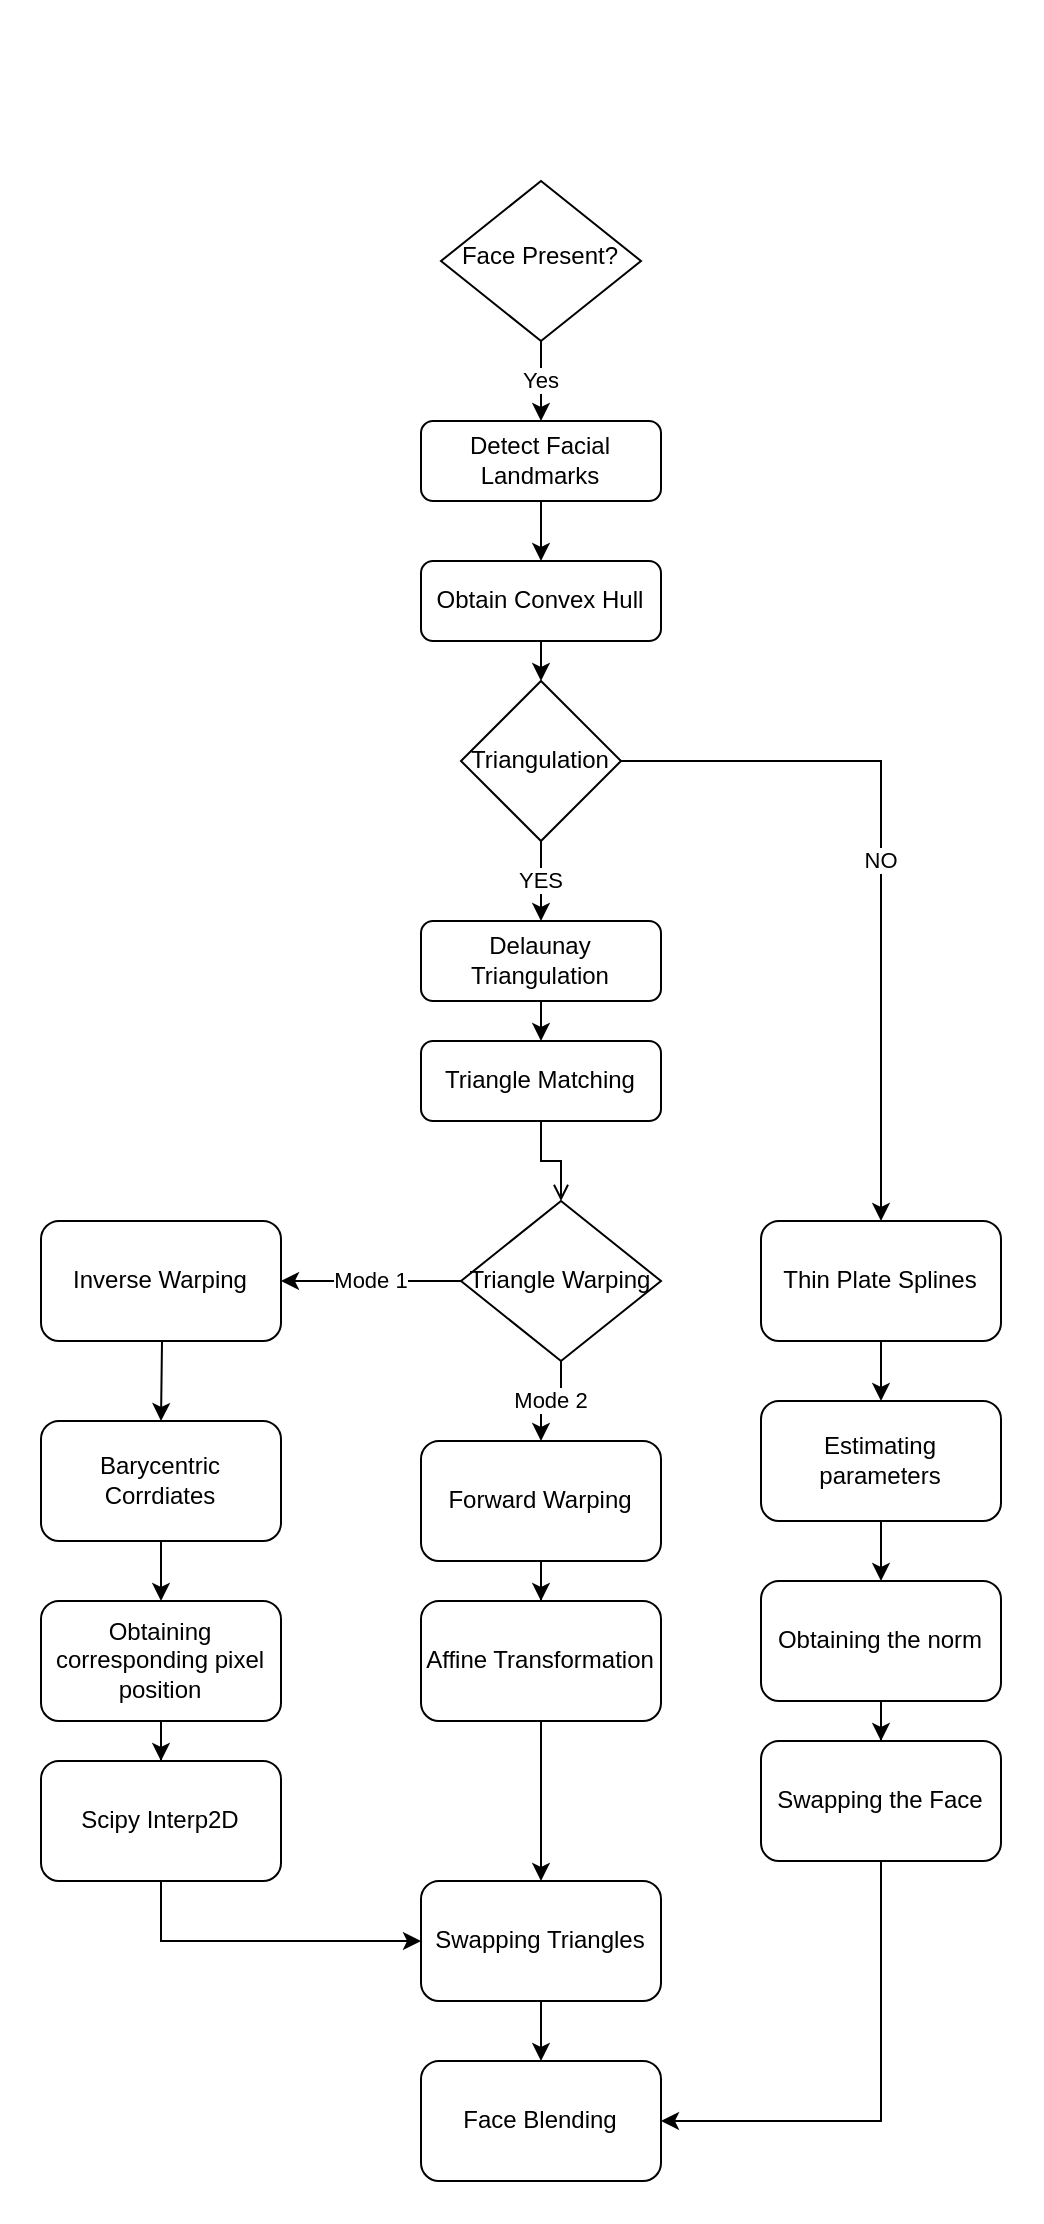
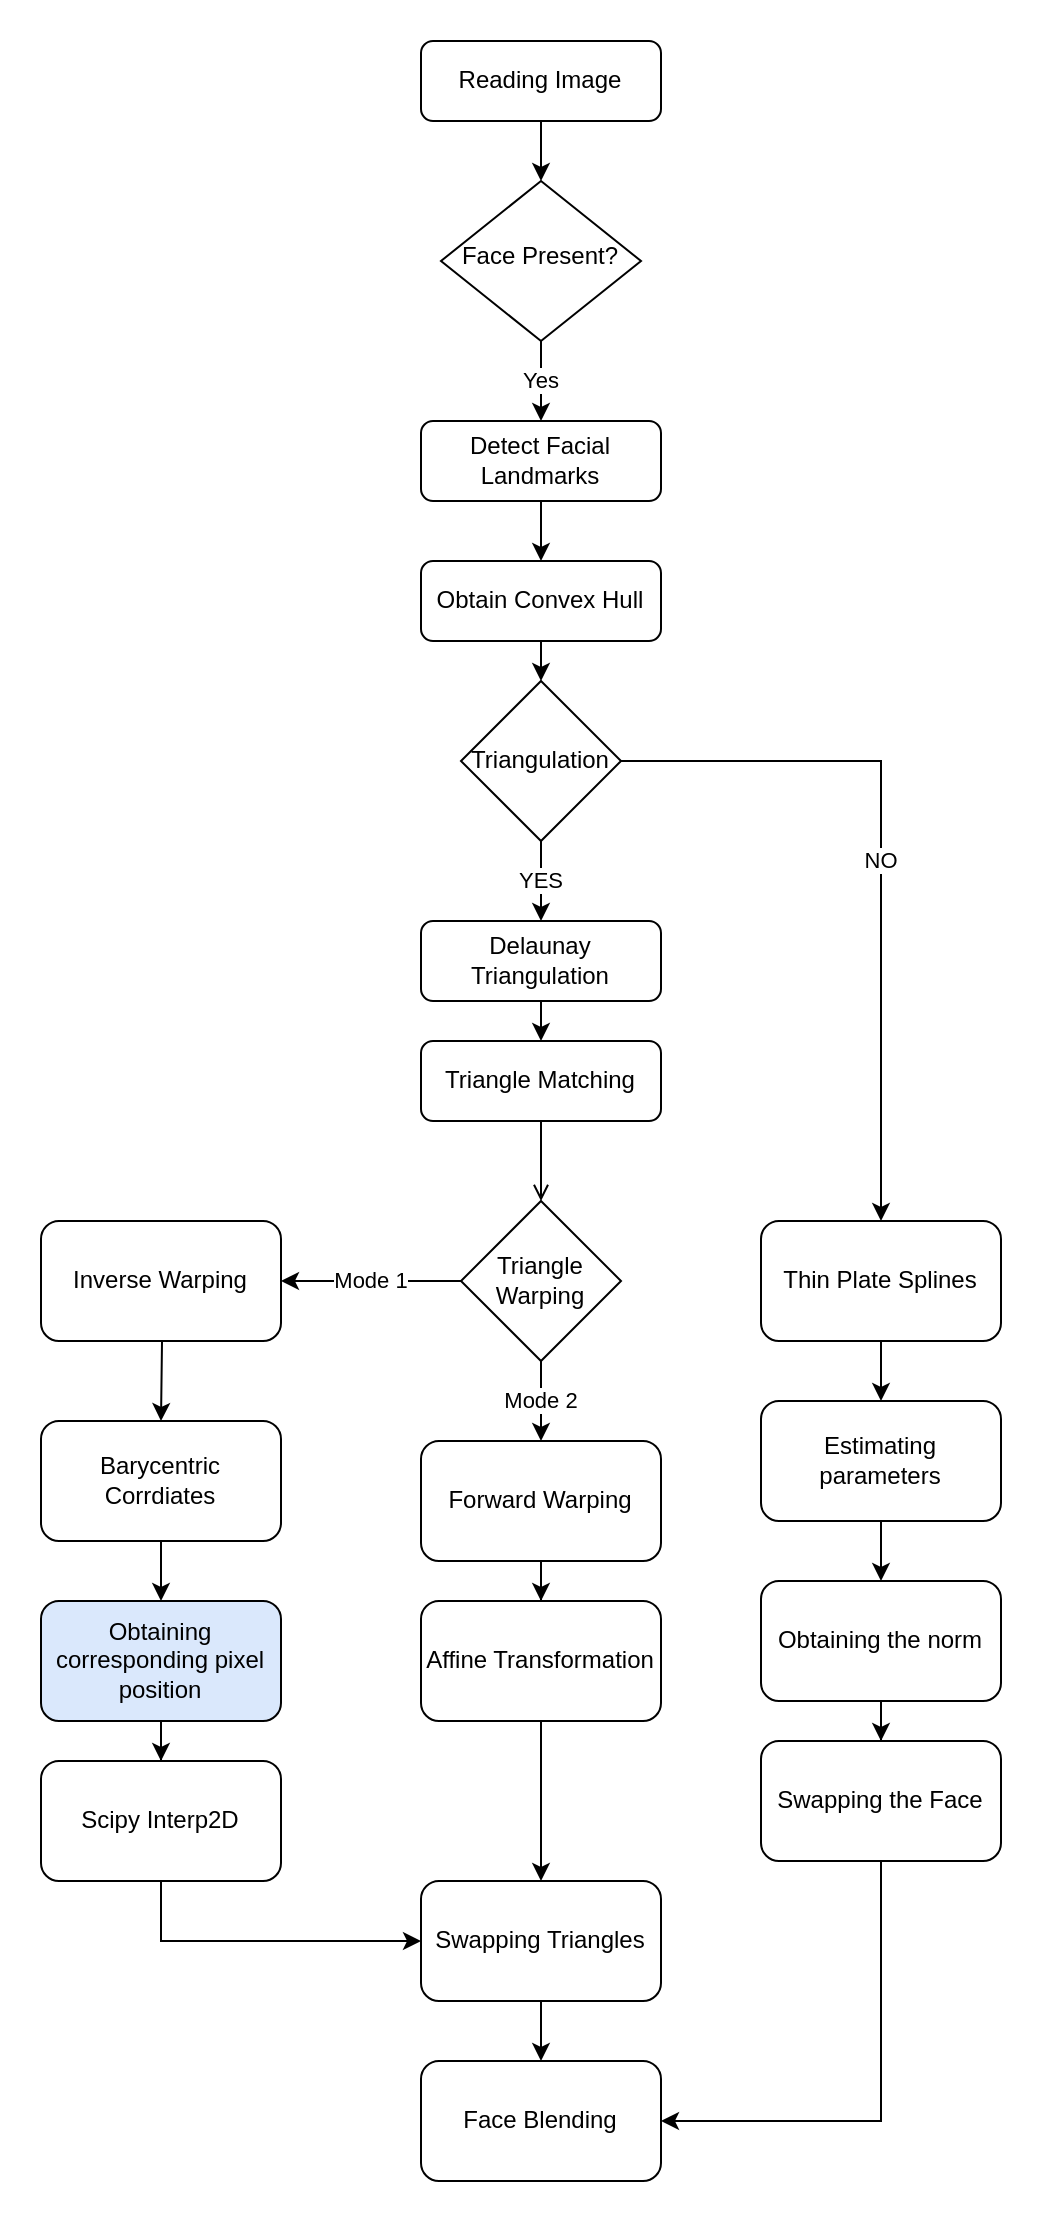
none -> (541, 81)
none -> (541, 158)
(561, 1281) -> (541, 1281)
(161, 1661) -> (161, 1661)
